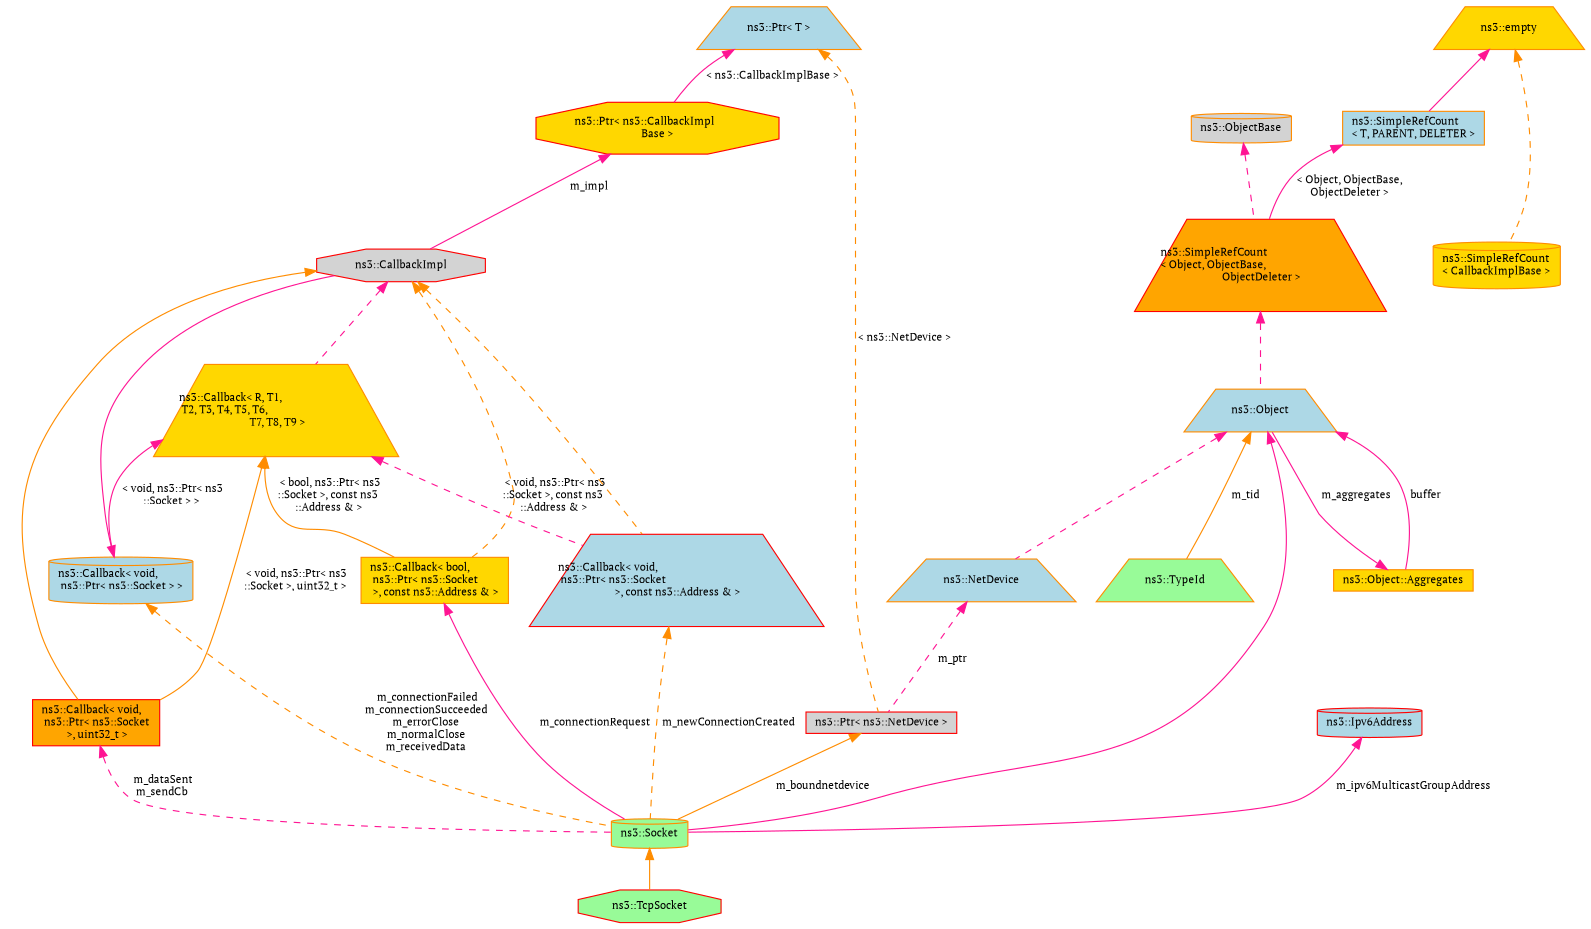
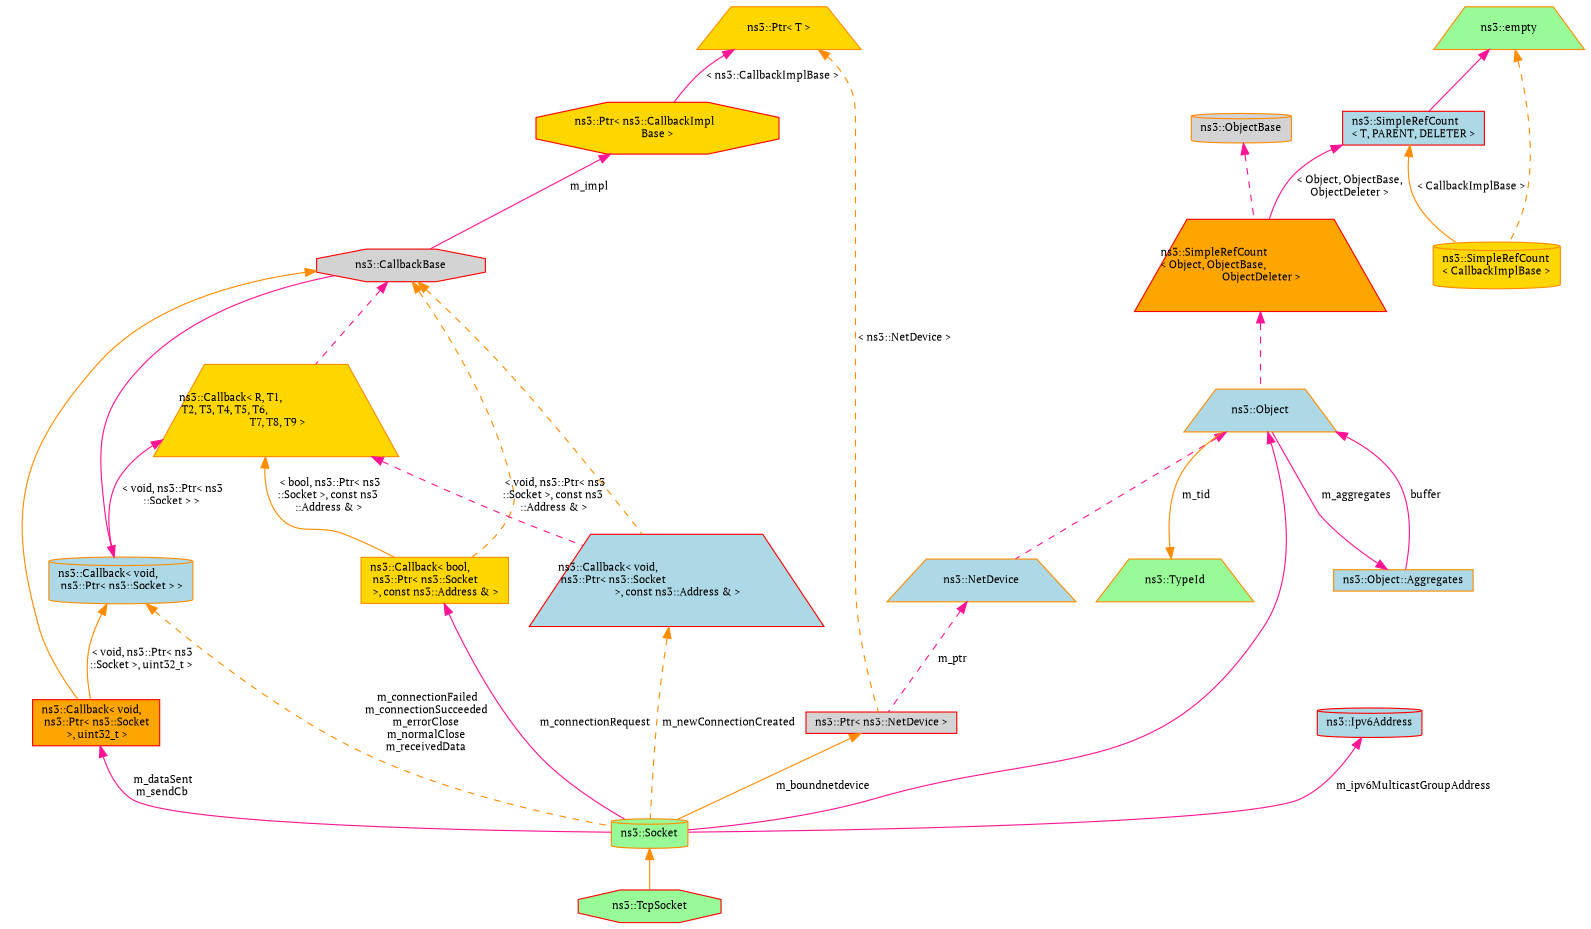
(779, 28) -> (779, 28)
(1509, 28) -> (1509, 28)
(1414, 128) -> (1414, 128)
none -> (1419, 206)
(401, 265) -> (401, 265)
(1218, 501) -> (1178, 481)
(1403, 580) -> (1403, 580)
(227, 594) -> (88, 656)
(345, 825) -> (345, 825)
